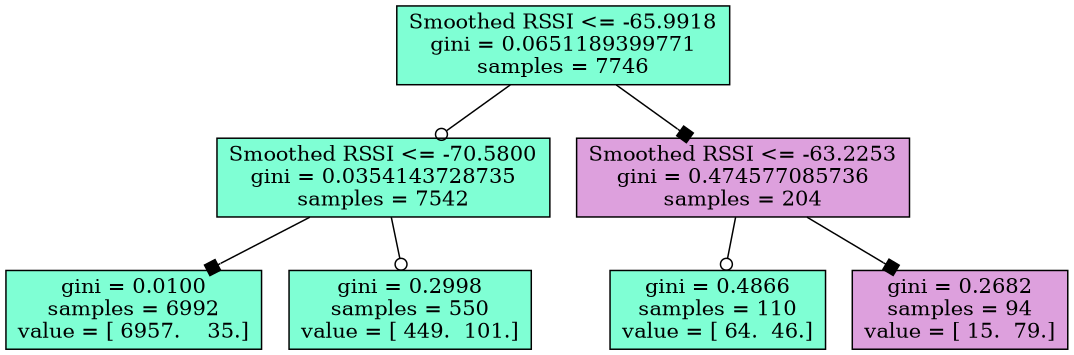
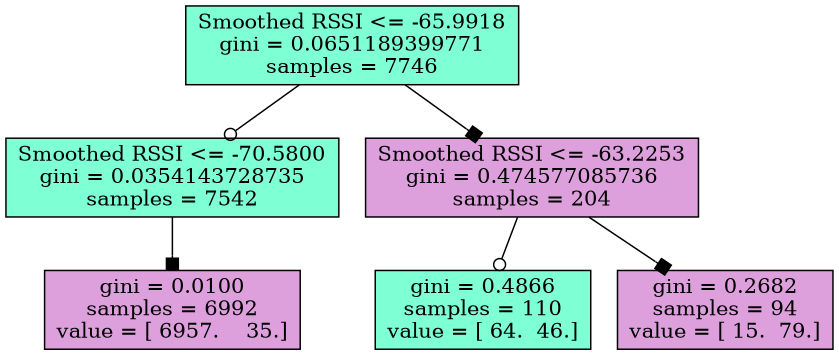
(134, 310) -> (172, 310)
(410, 310) -> none
